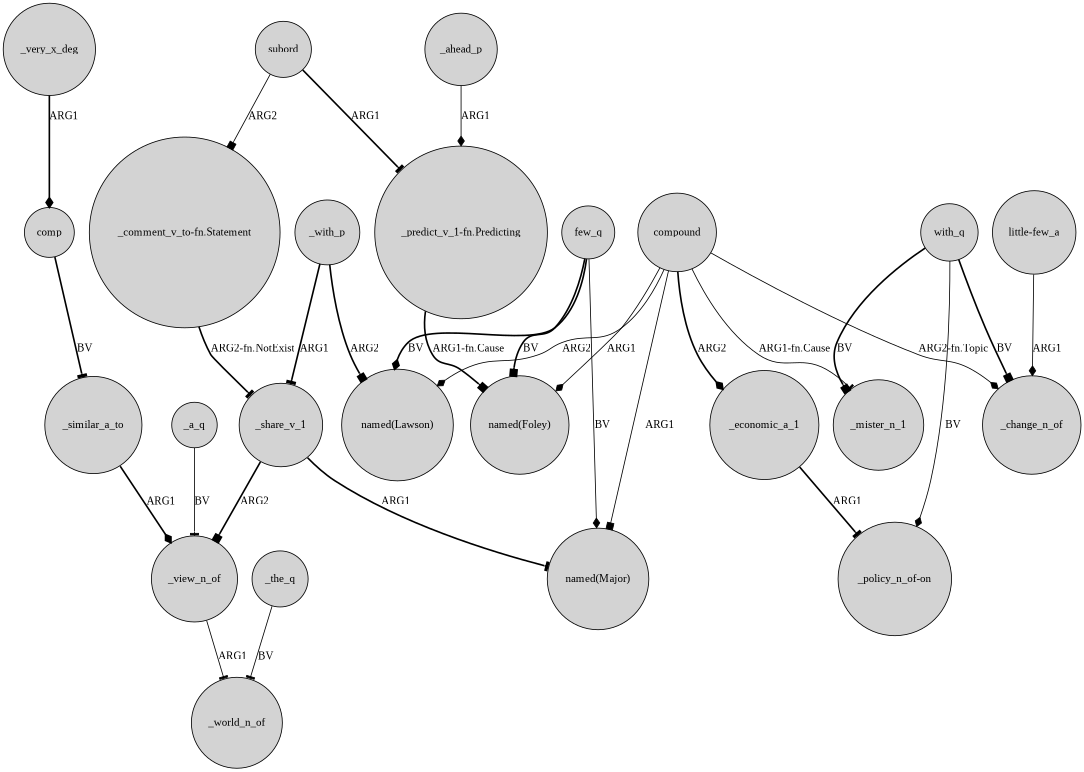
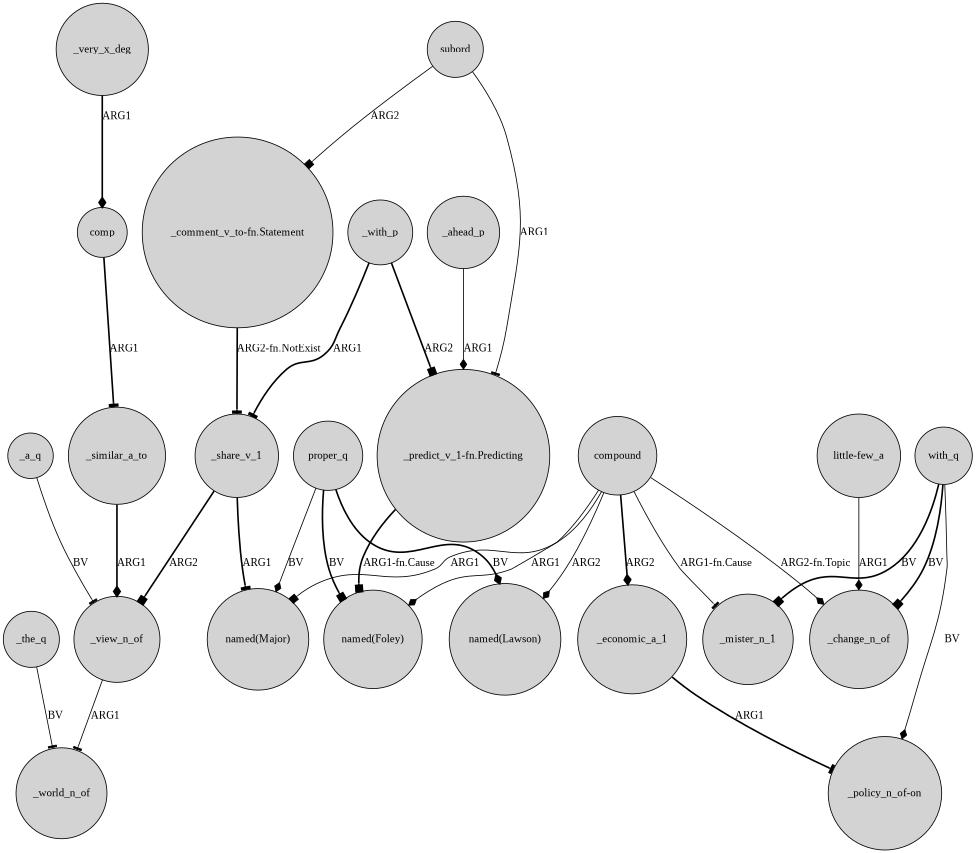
(350, 118) -> (520, 218)
(588, 232) -> (328, 456)
(339, 321) -> (411, 315)
(85, 349) -> (124, 349)
